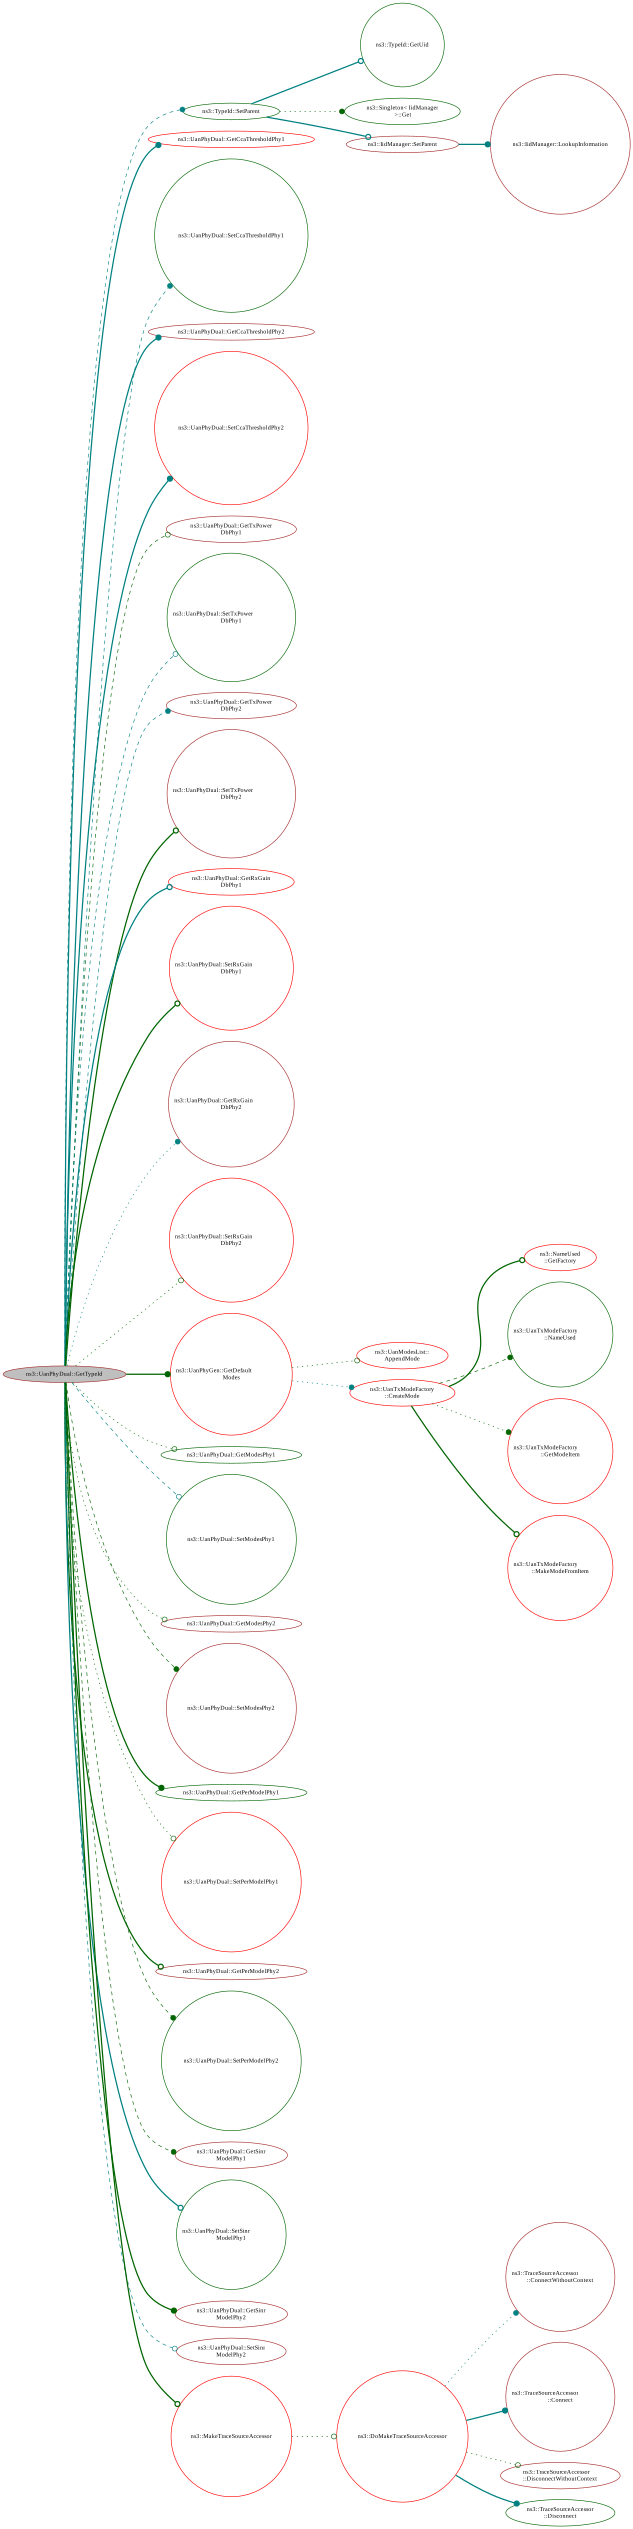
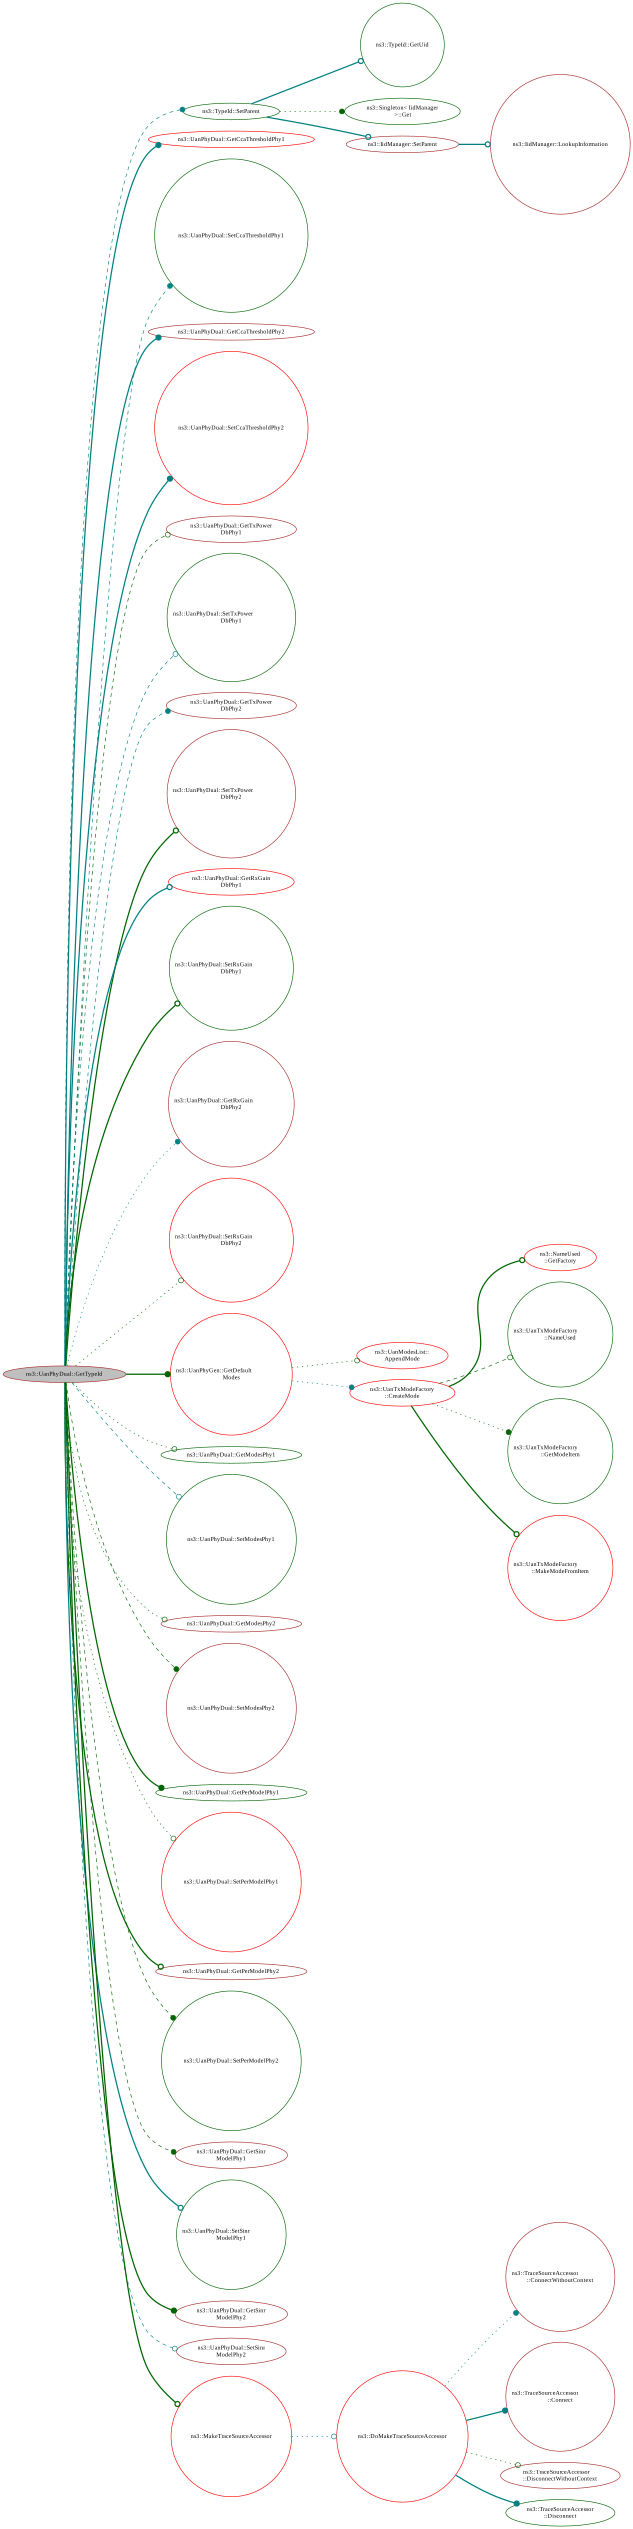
(472, 144) -> (472, 144)
(231, 968) -> (231, 968)
(476, 1371) -> (476, 1371)
(560, 1451) -> (560, 1451)
(312, 2436) -> (312, 2436)
